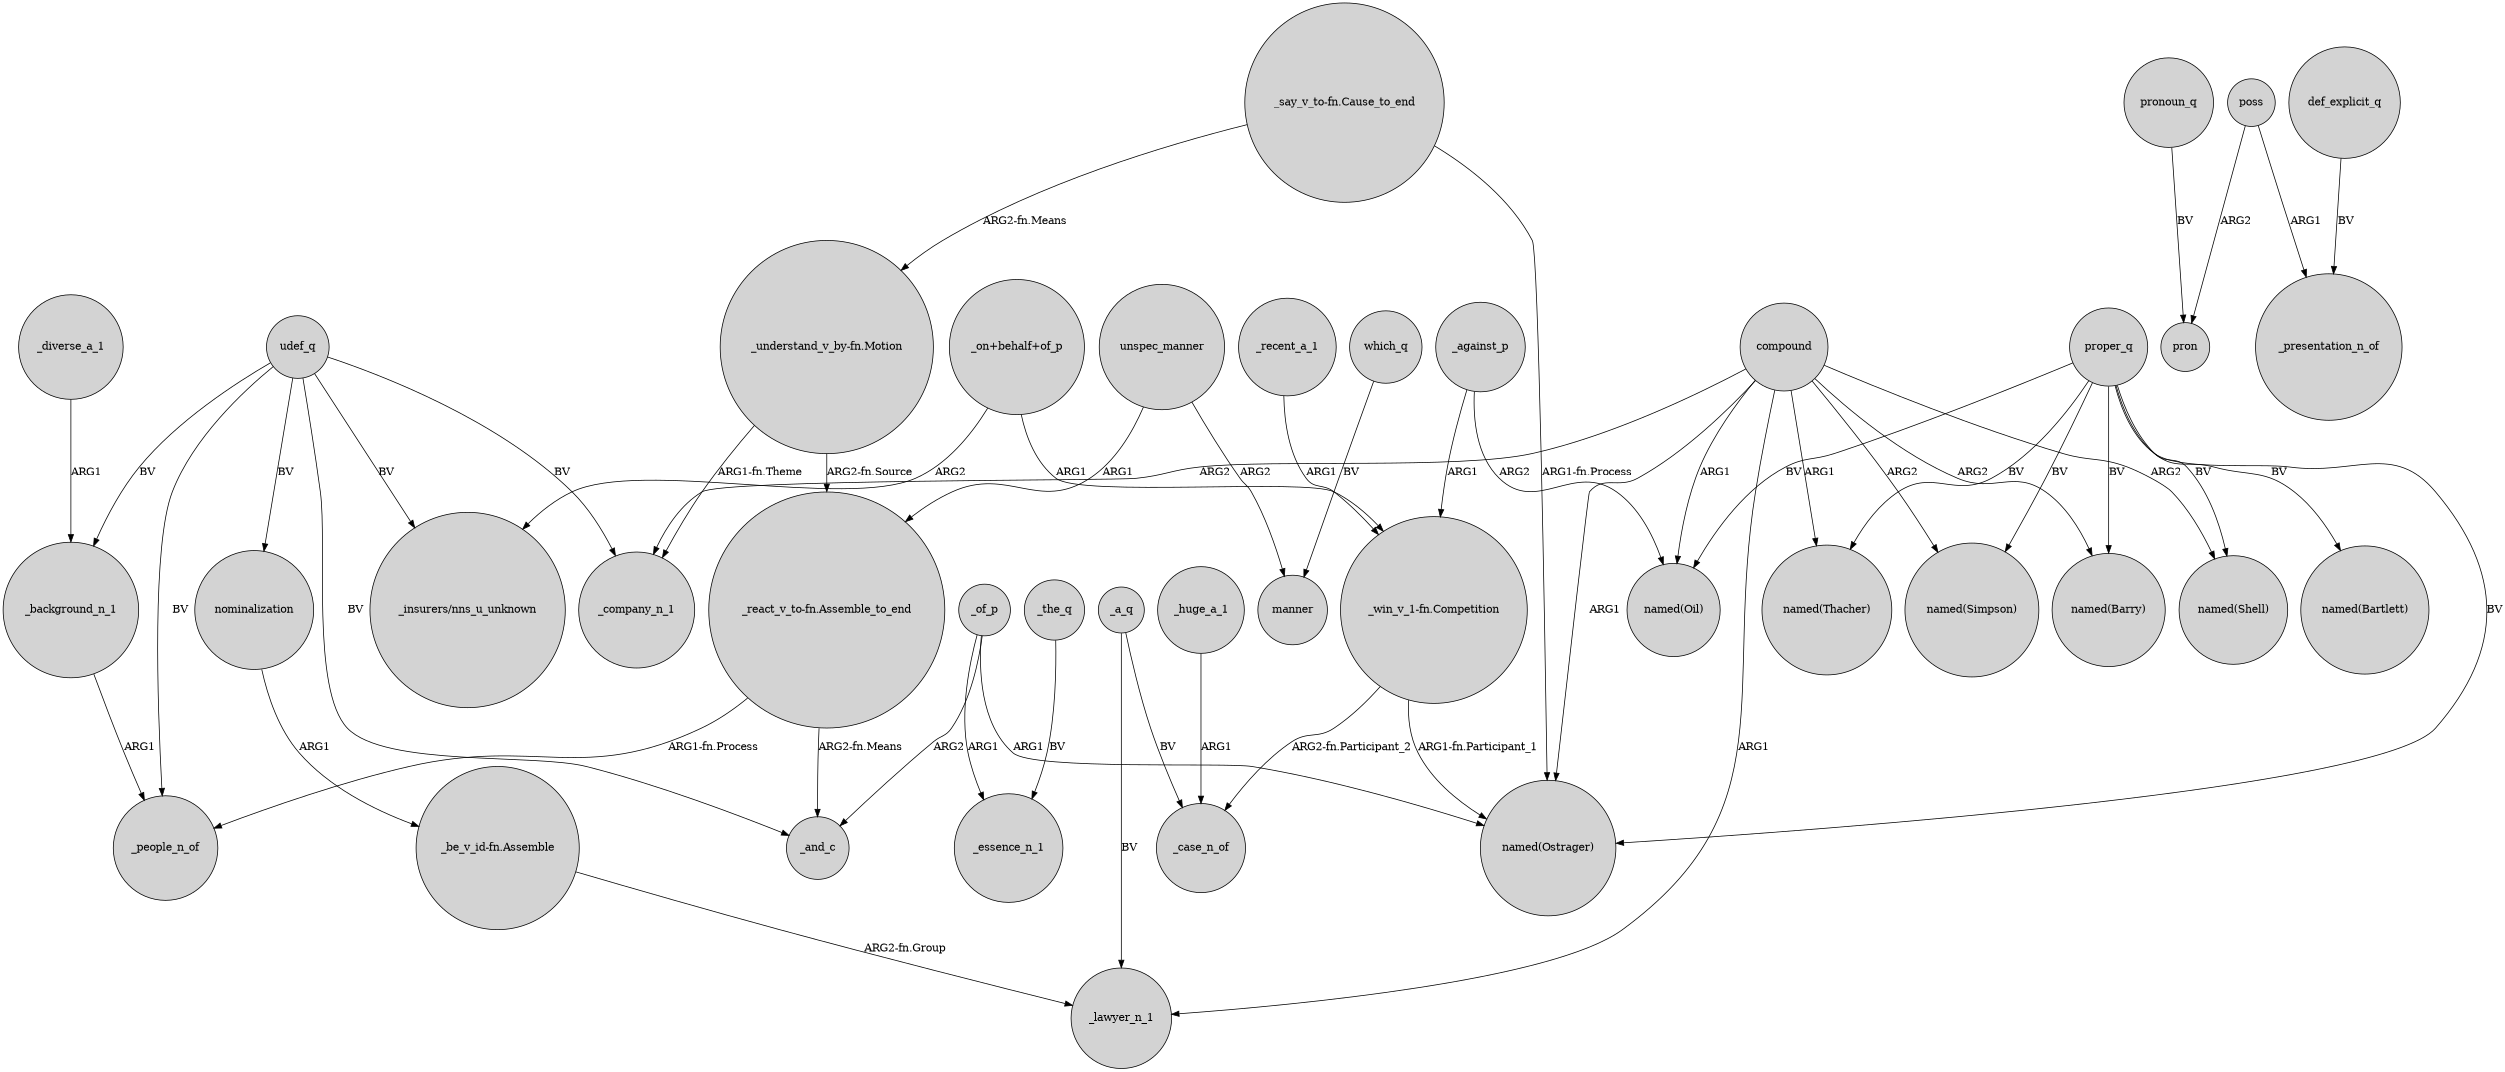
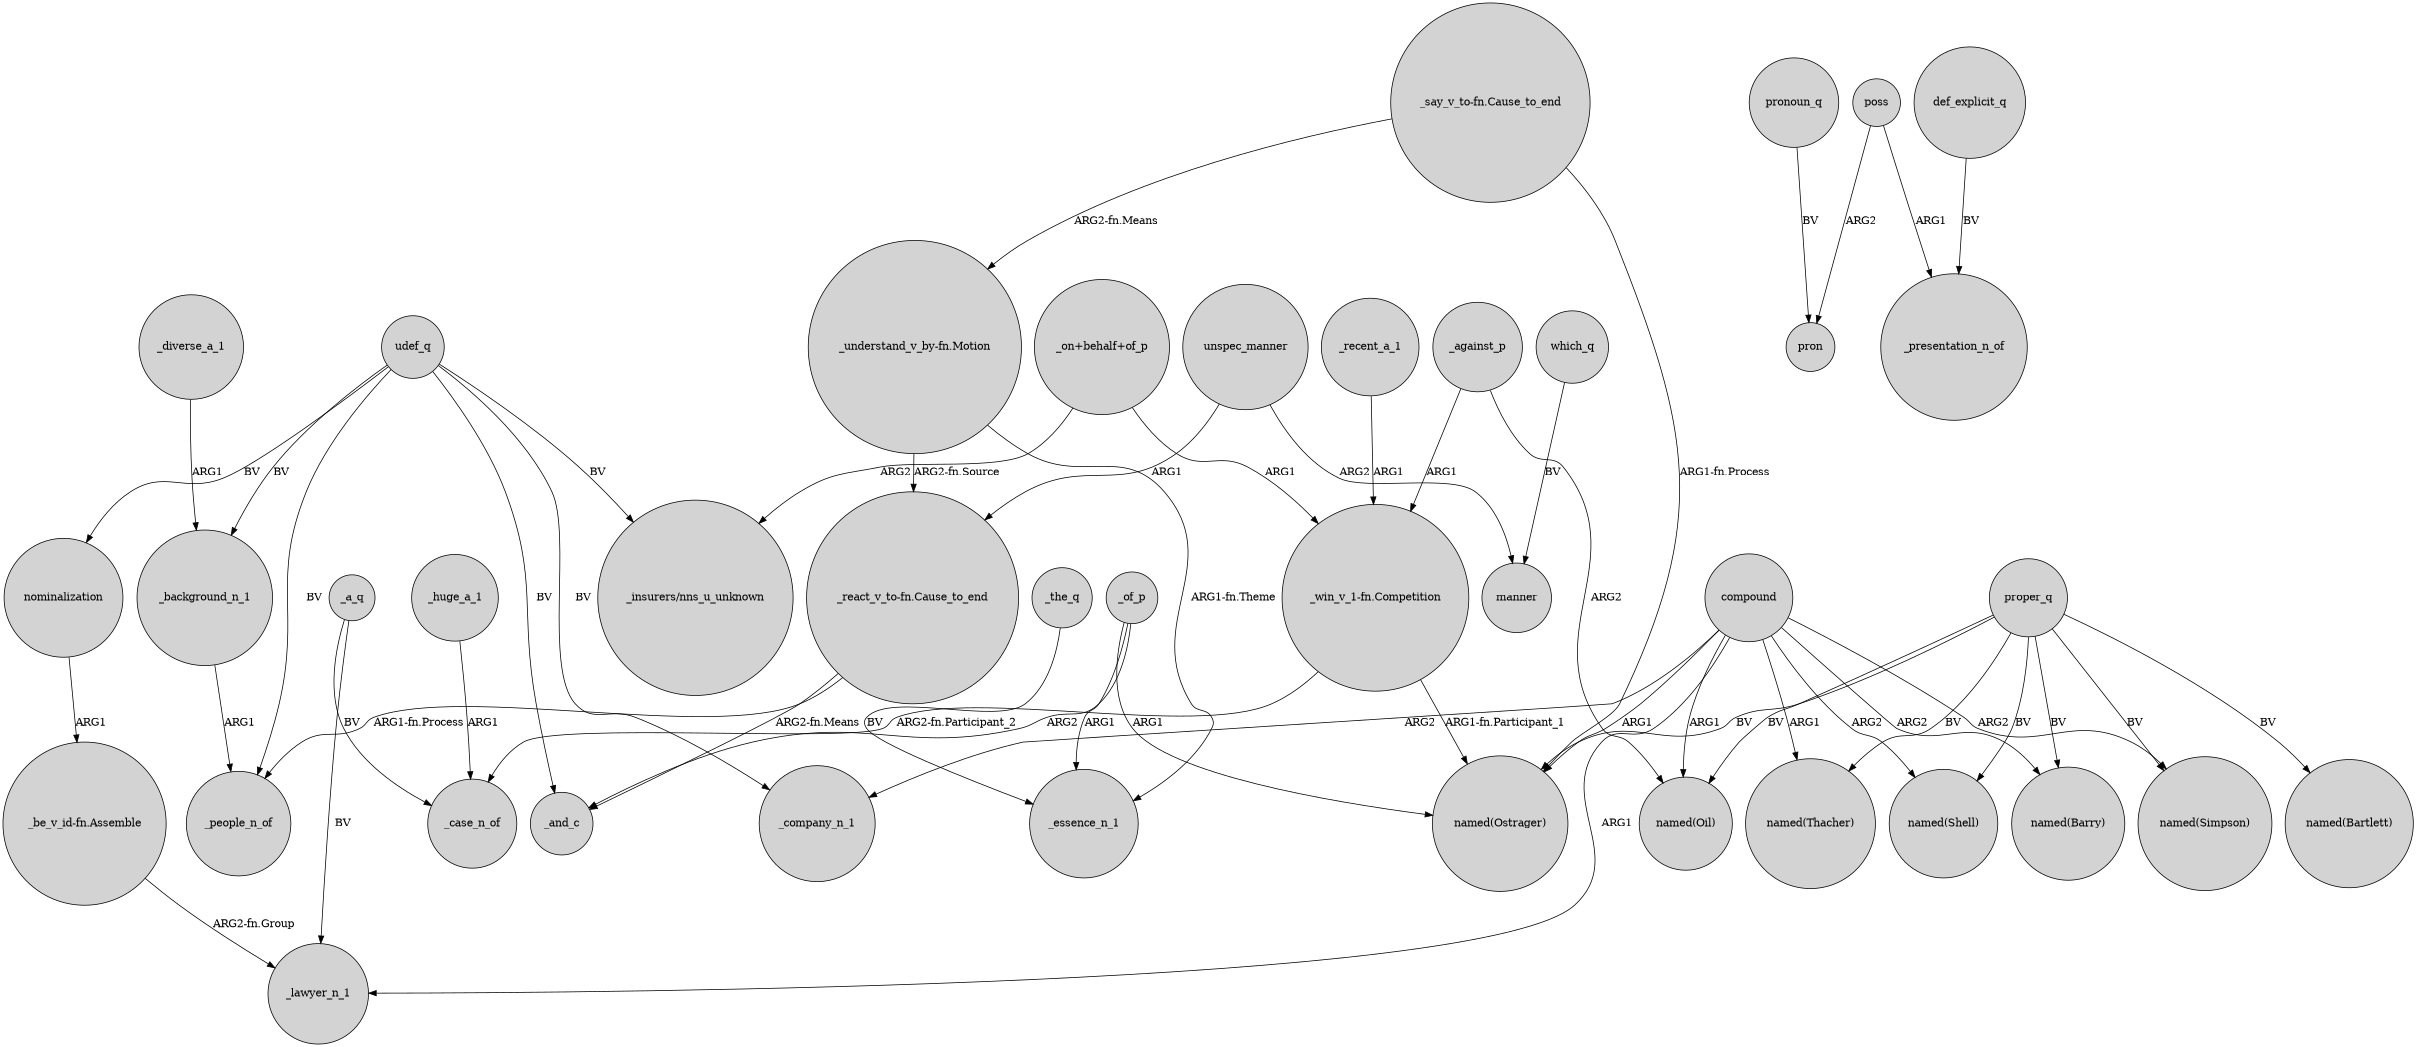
(713, 476) -> (1187, 568)
(827, 610) -> (913, 598)
